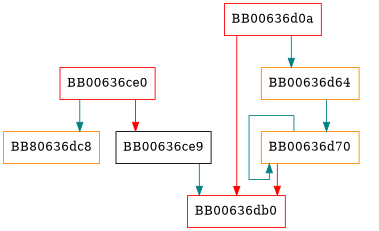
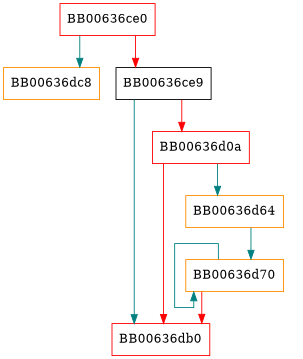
none -> (182, 111)
(52, 148) -> (52, 84)
